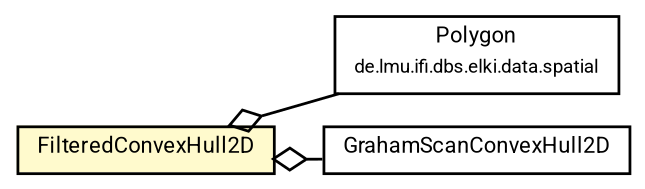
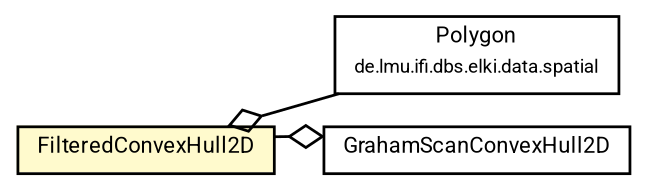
(315, 159) -> (281, 137)
